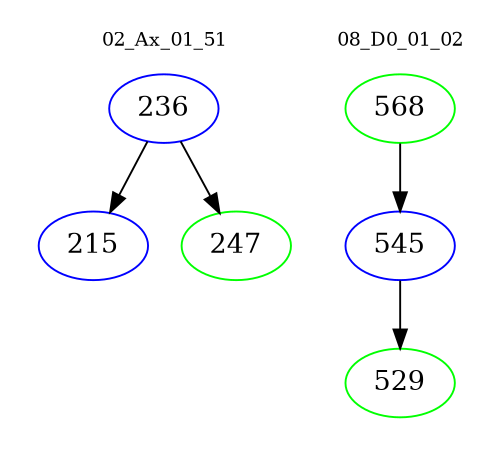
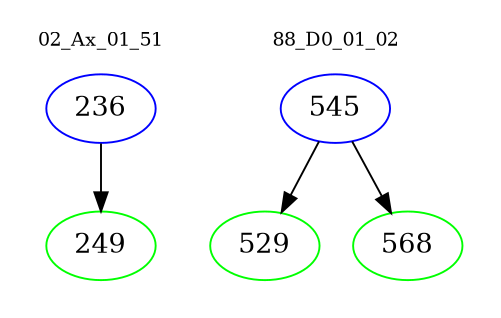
(401, 41) -> (336, 41)
(400, 168) -> (367, 169)
(93, 246) -> none
(236, 246) -> (101, 246)
